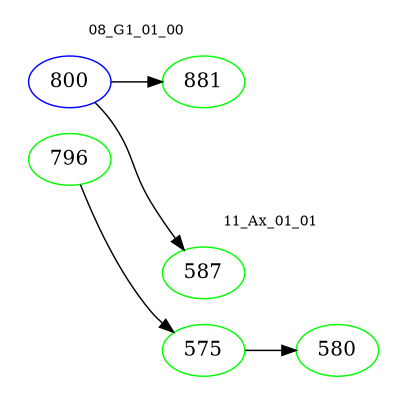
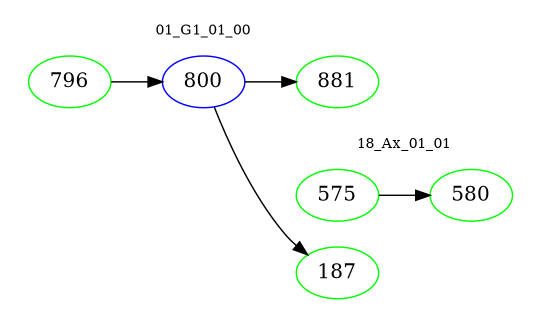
(137, 31) -> (204, 31)
(271, 222) -> (404, 144)
(115, 258) -> (130, 82)
(204, 273) -> (337, 273)
